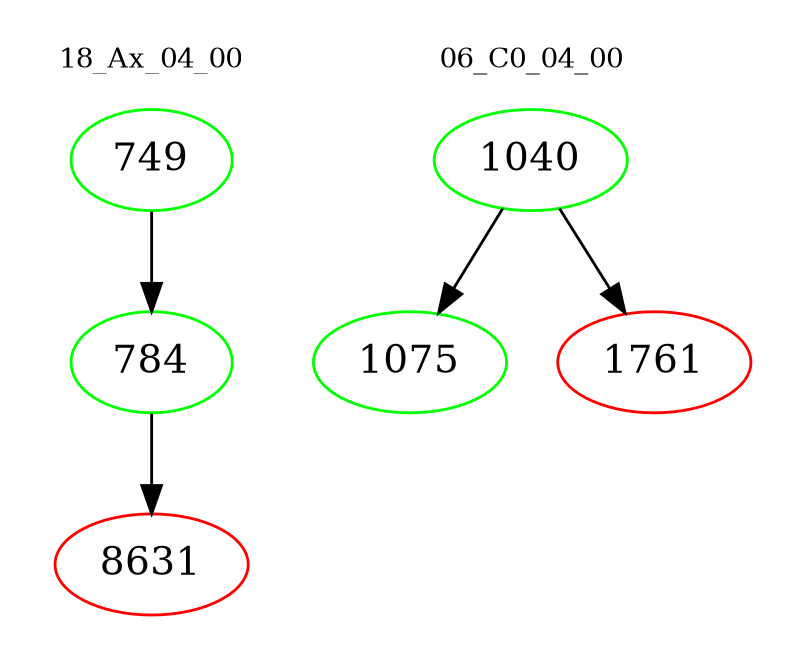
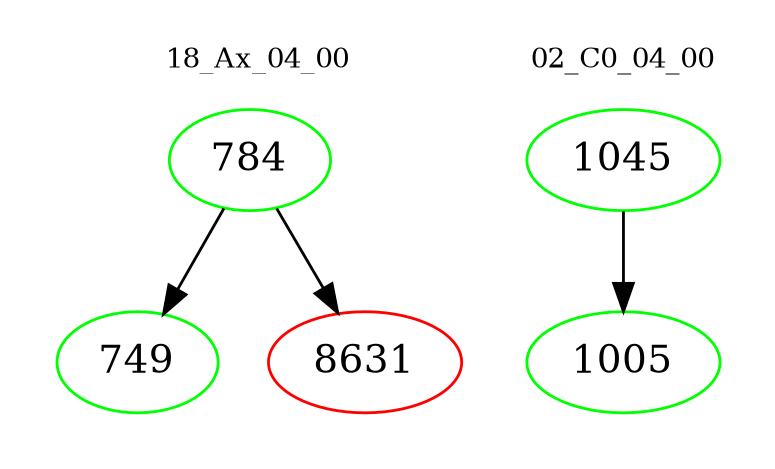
(532, 60) -> (623, 60)
(531, 160) -> (623, 160)
(152, 247) -> (201, 249)
(410, 362) -> (623, 362)
(654, 362) -> none
